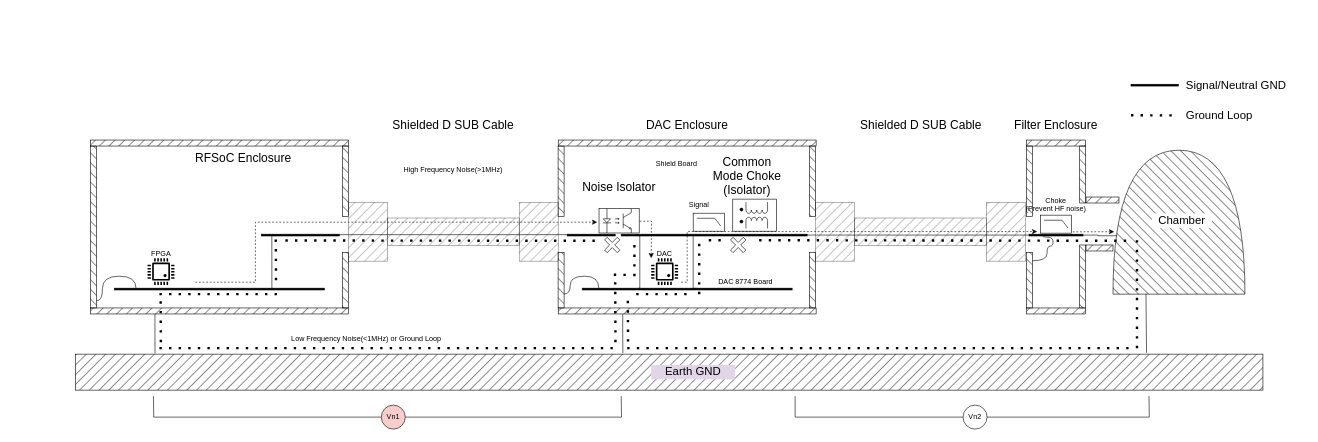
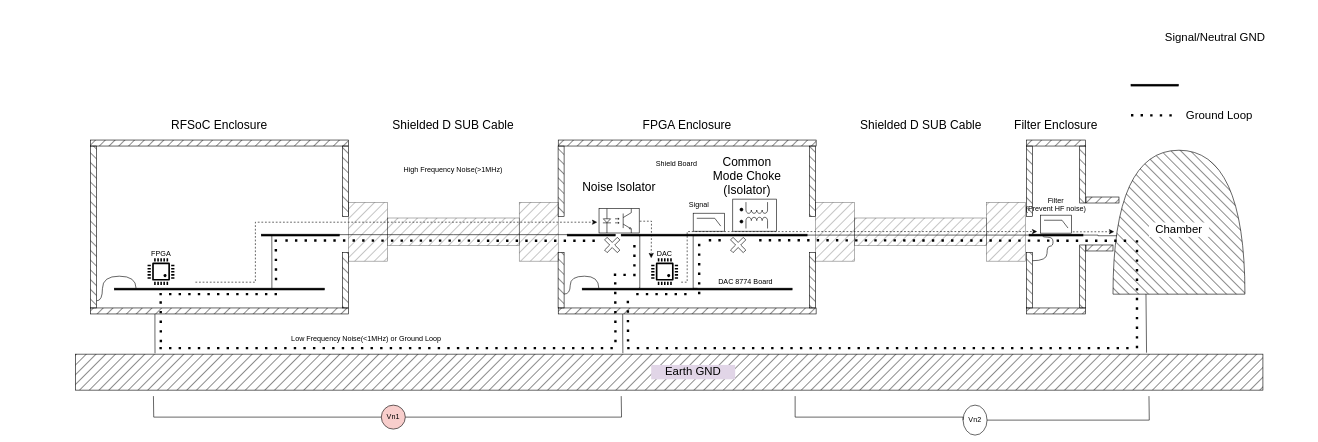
(1245, 86) -> (1224, 38)
(687, 125) -> (687, 125)
(243, 158) -> (219, 125)
(1056, 205) -> (1056, 205)
(1182, 221) -> (1179, 230)
(975, 417) -> (975, 420)
